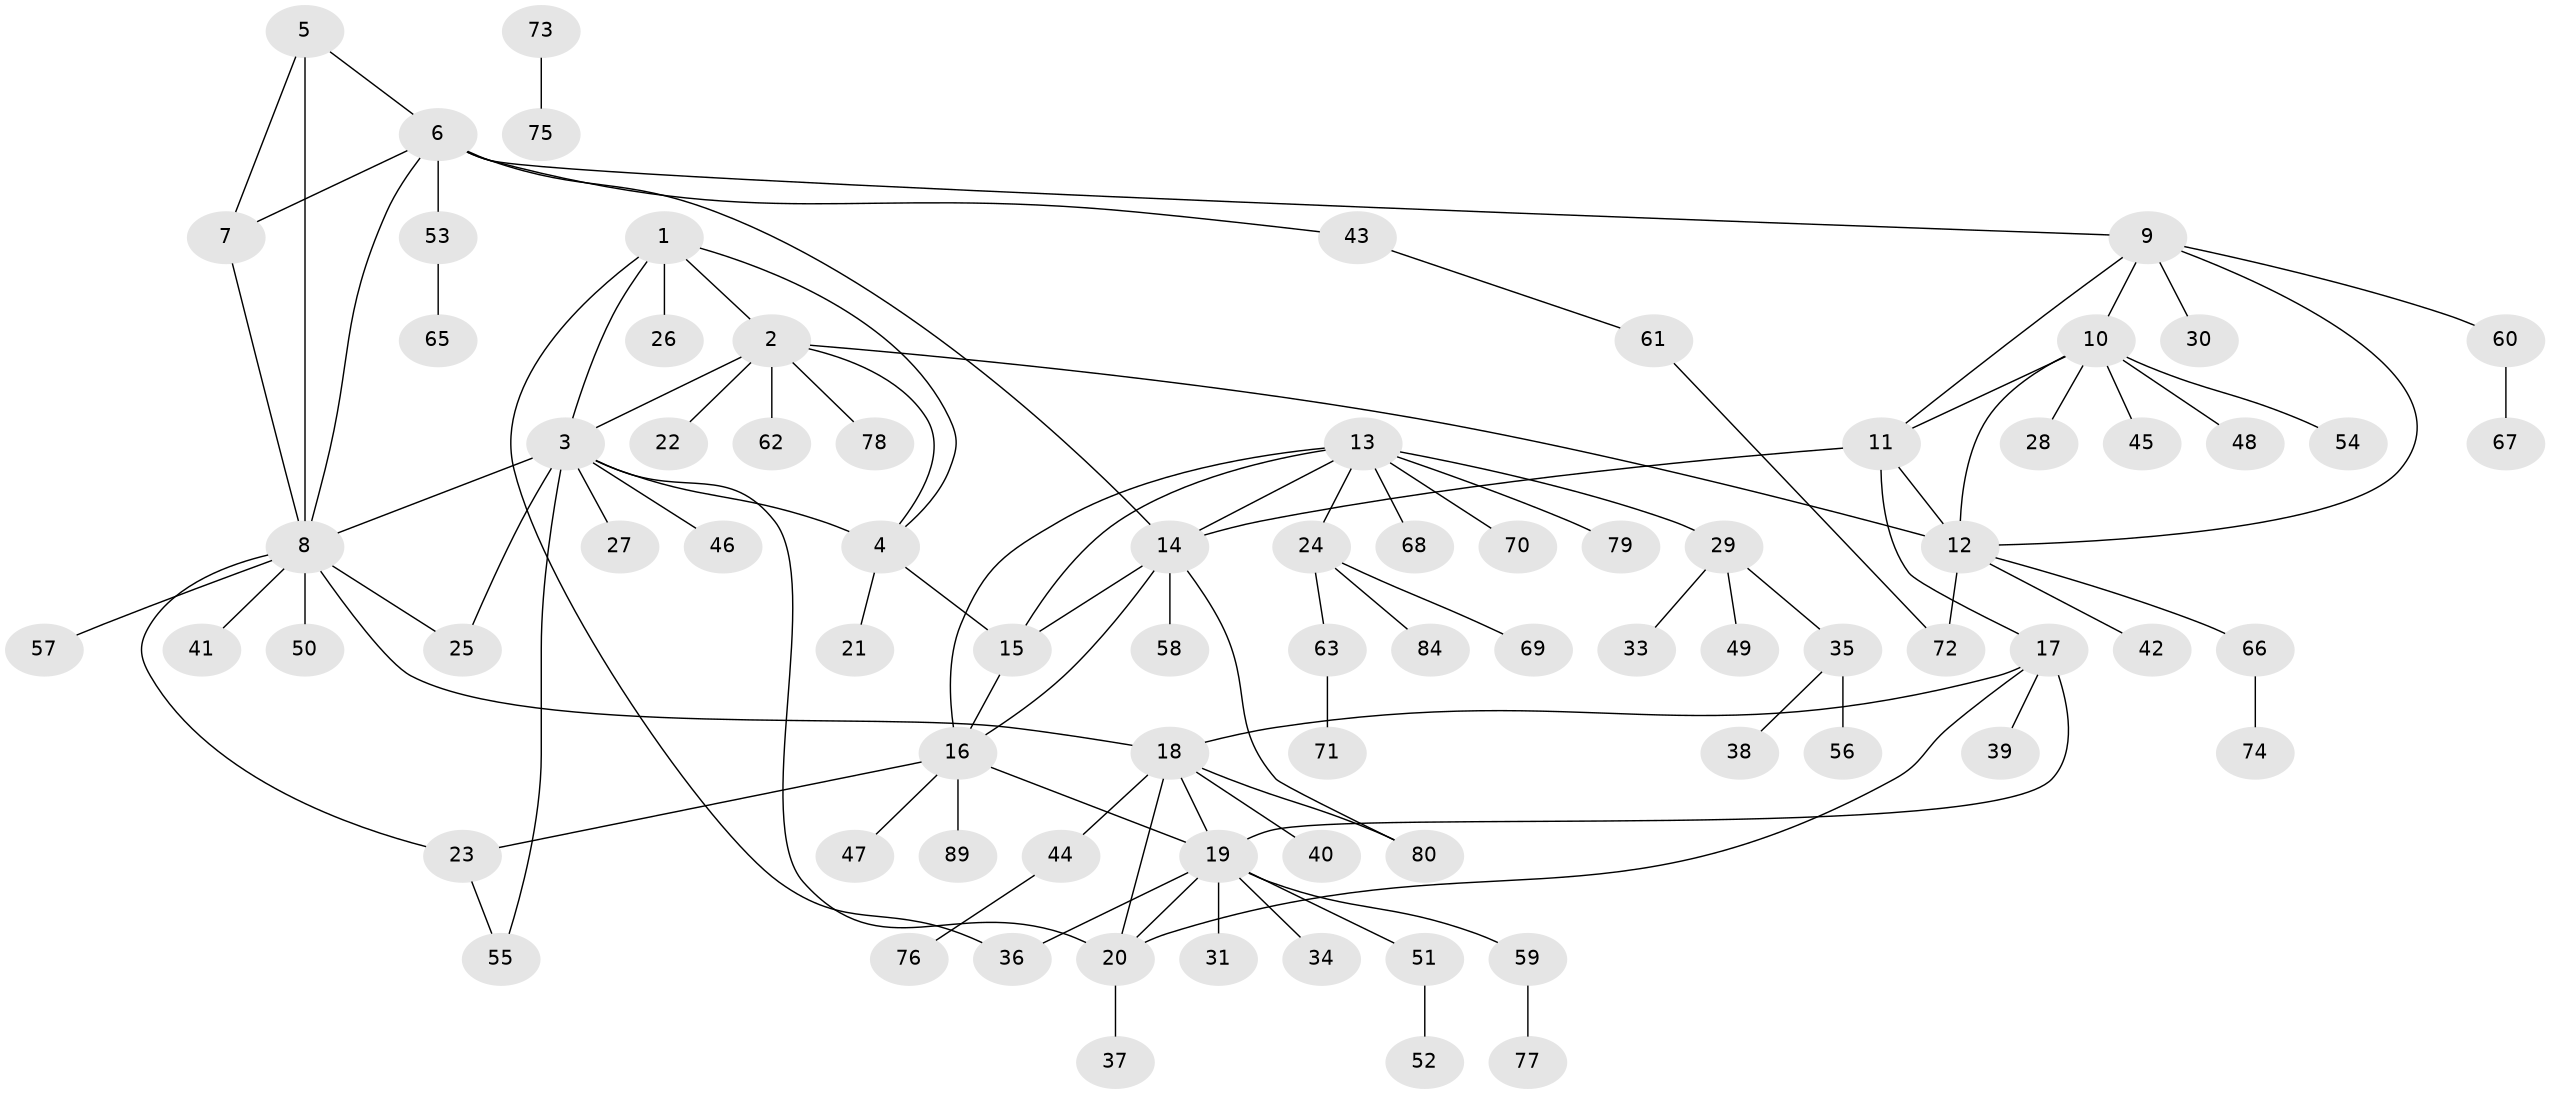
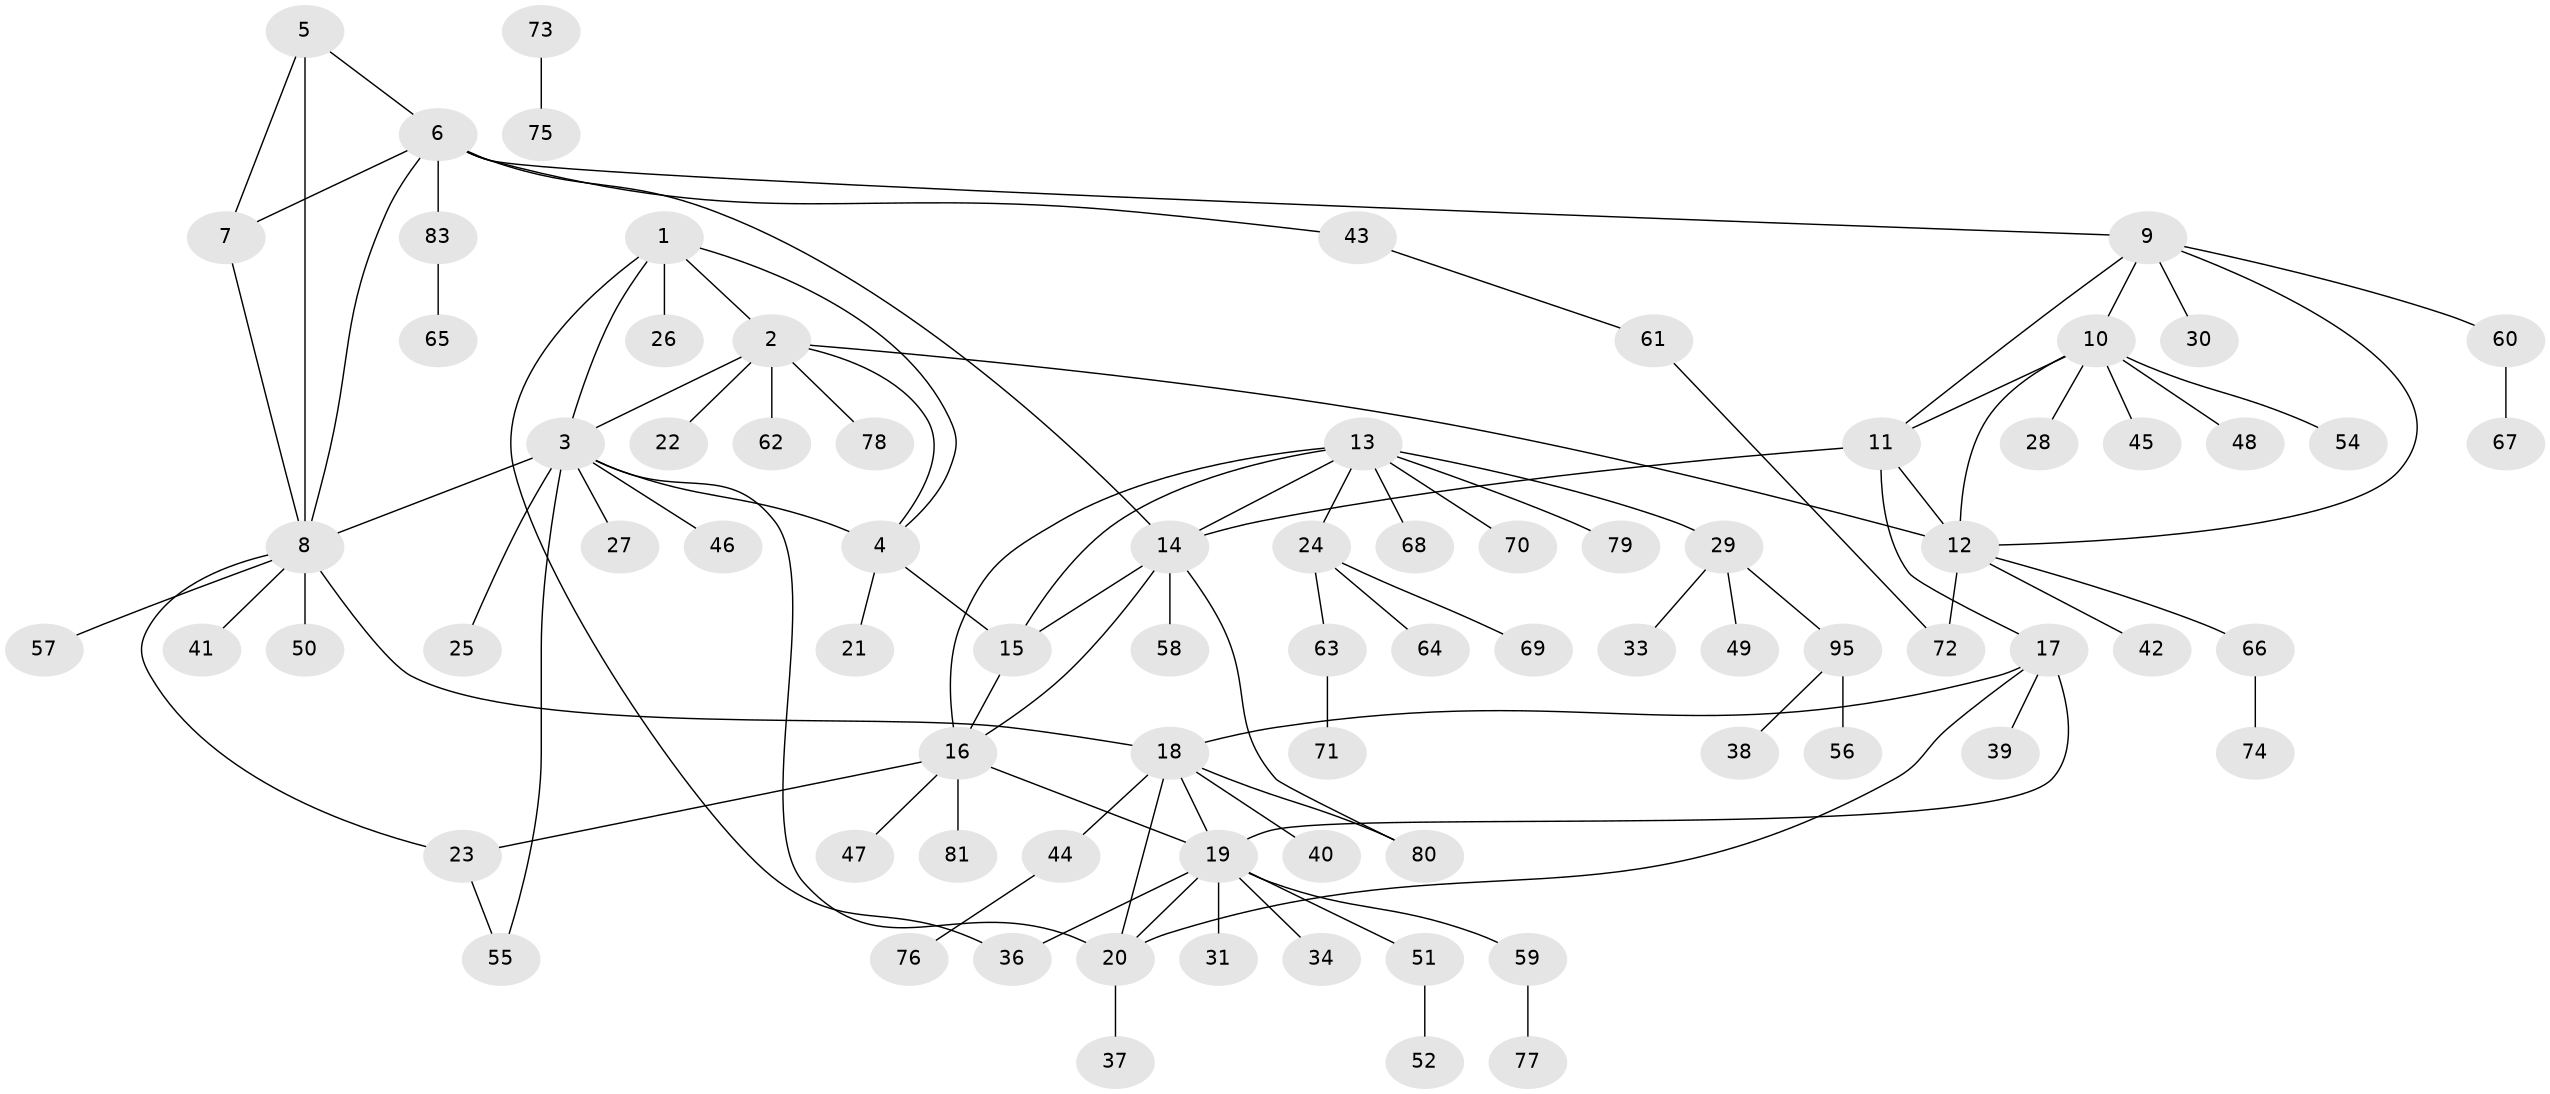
(438, 238) -> (438, 238)
(384, 599) -> none
(1431, 650) -> (1431, 650)
(1843, 650) -> (1843, 650)
(958, 856) -> (958, 856)
